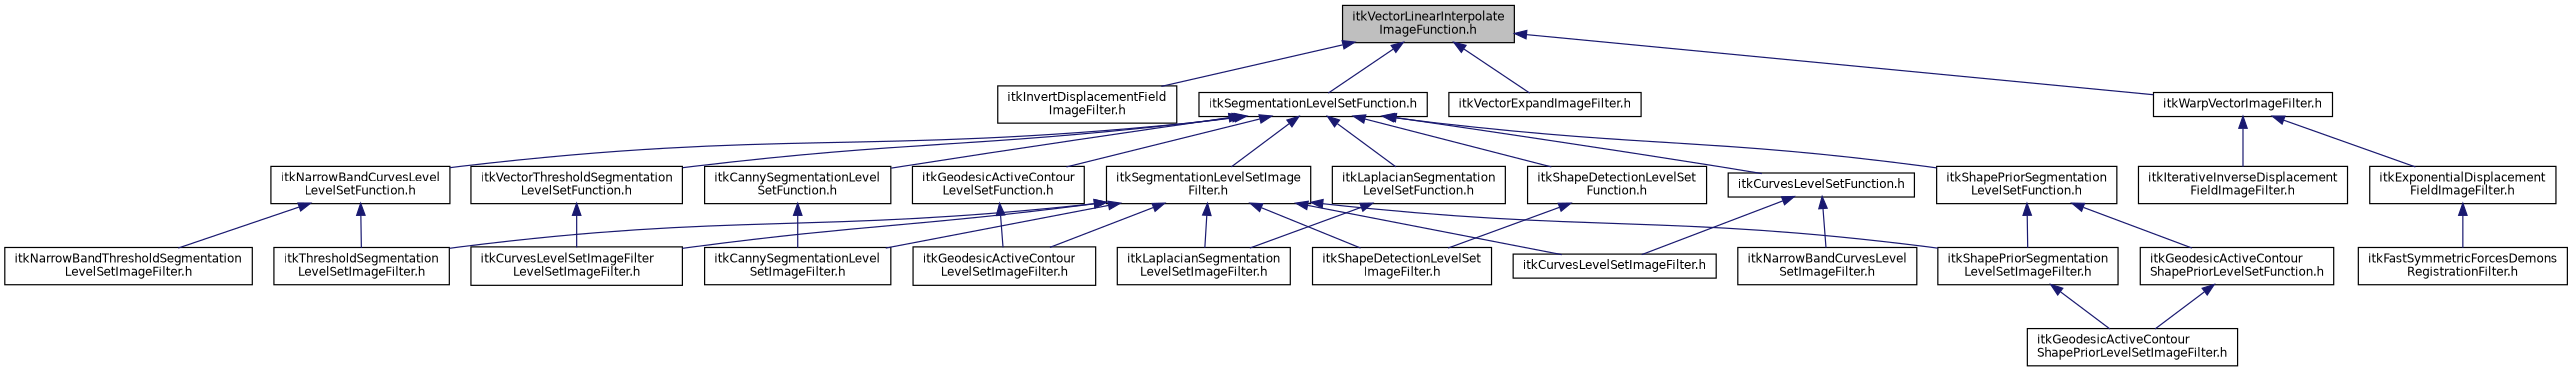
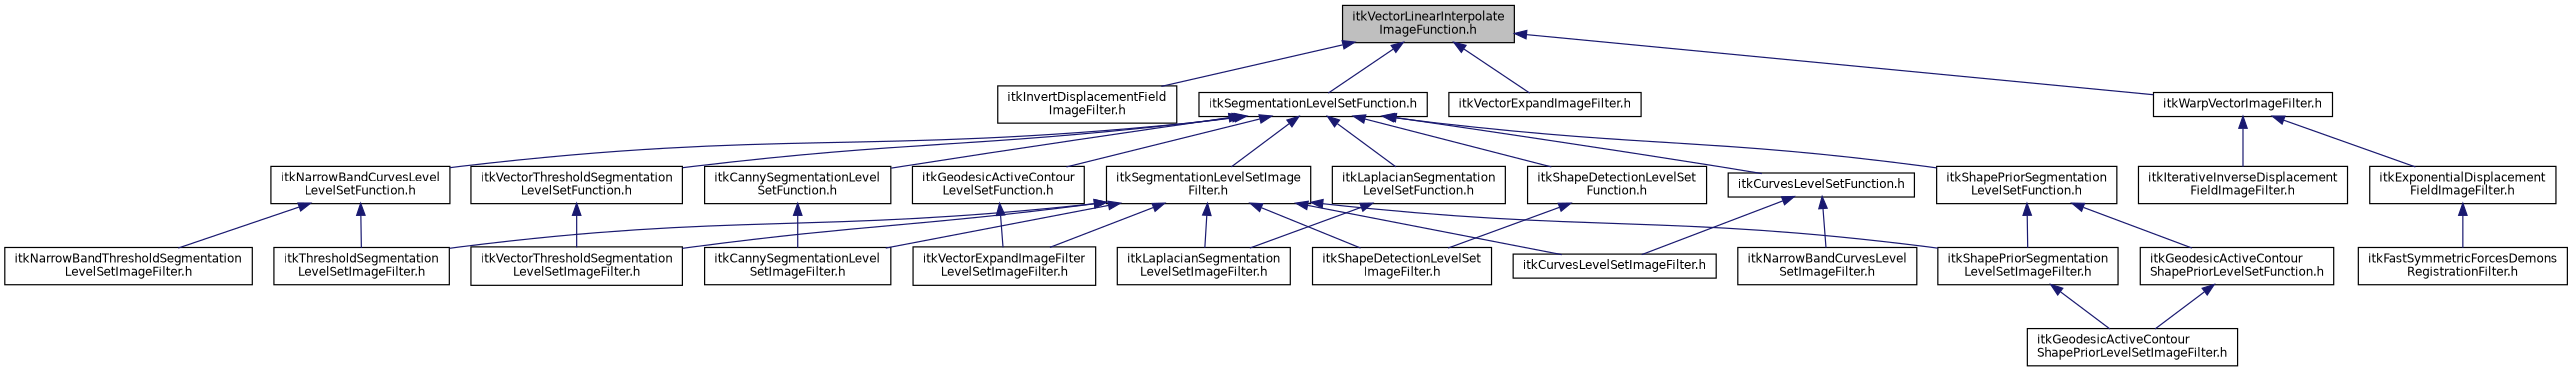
(577, 266) -> (577, 266)
(1004, 266) -> (1004, 266)
